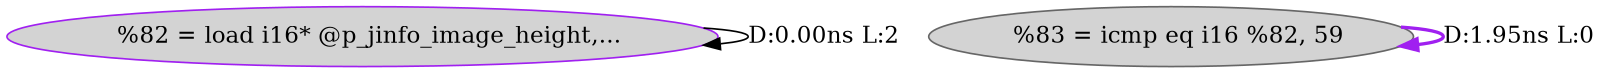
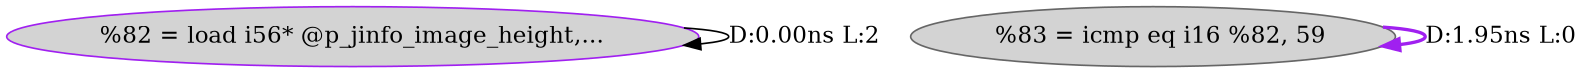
(362, 37) -> (353, 37)
